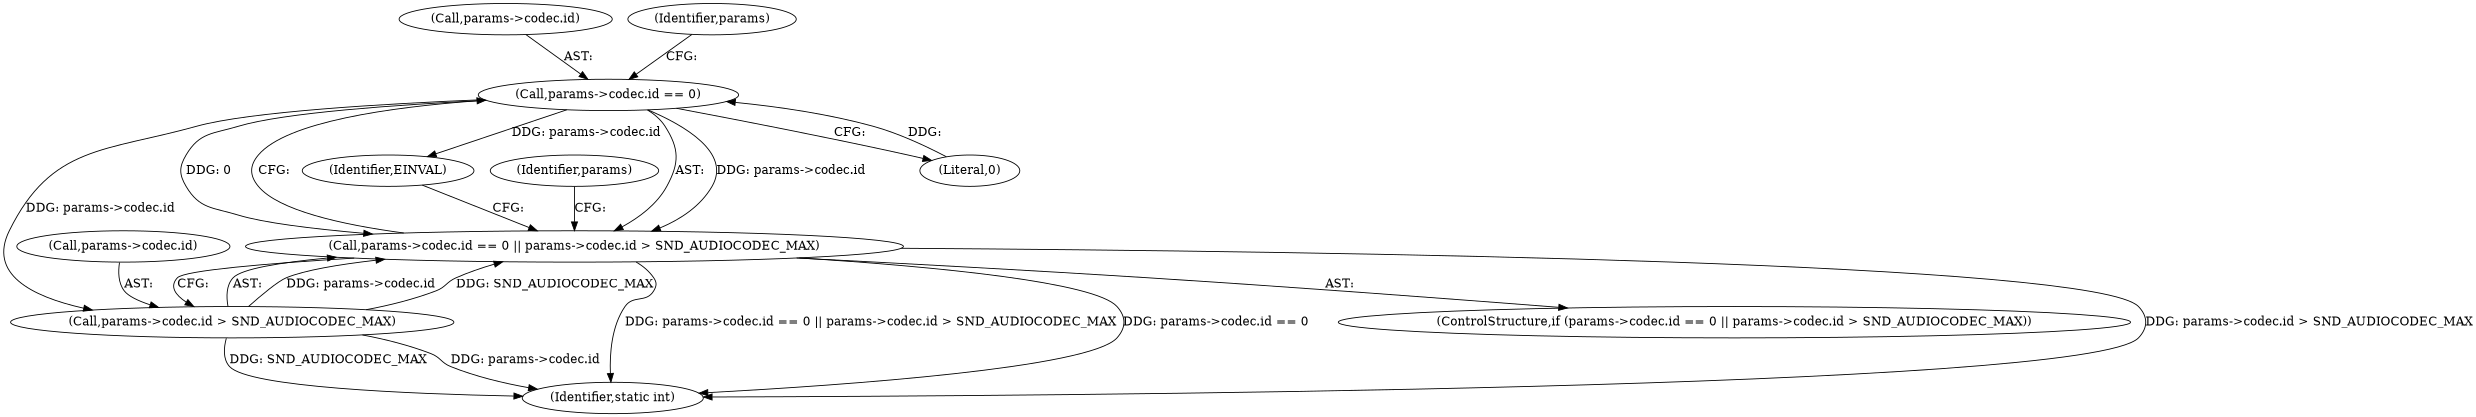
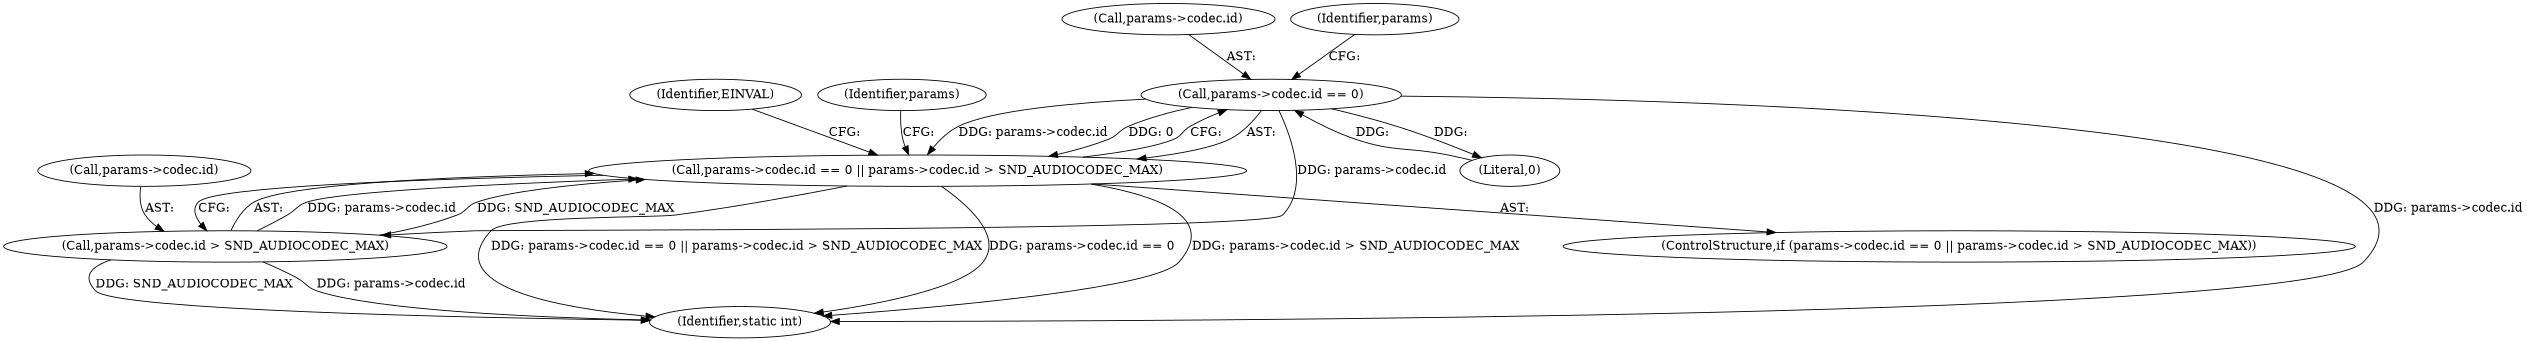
(501, 132) -> (2122, 296)
(852, 133) -> (1453, 133)
